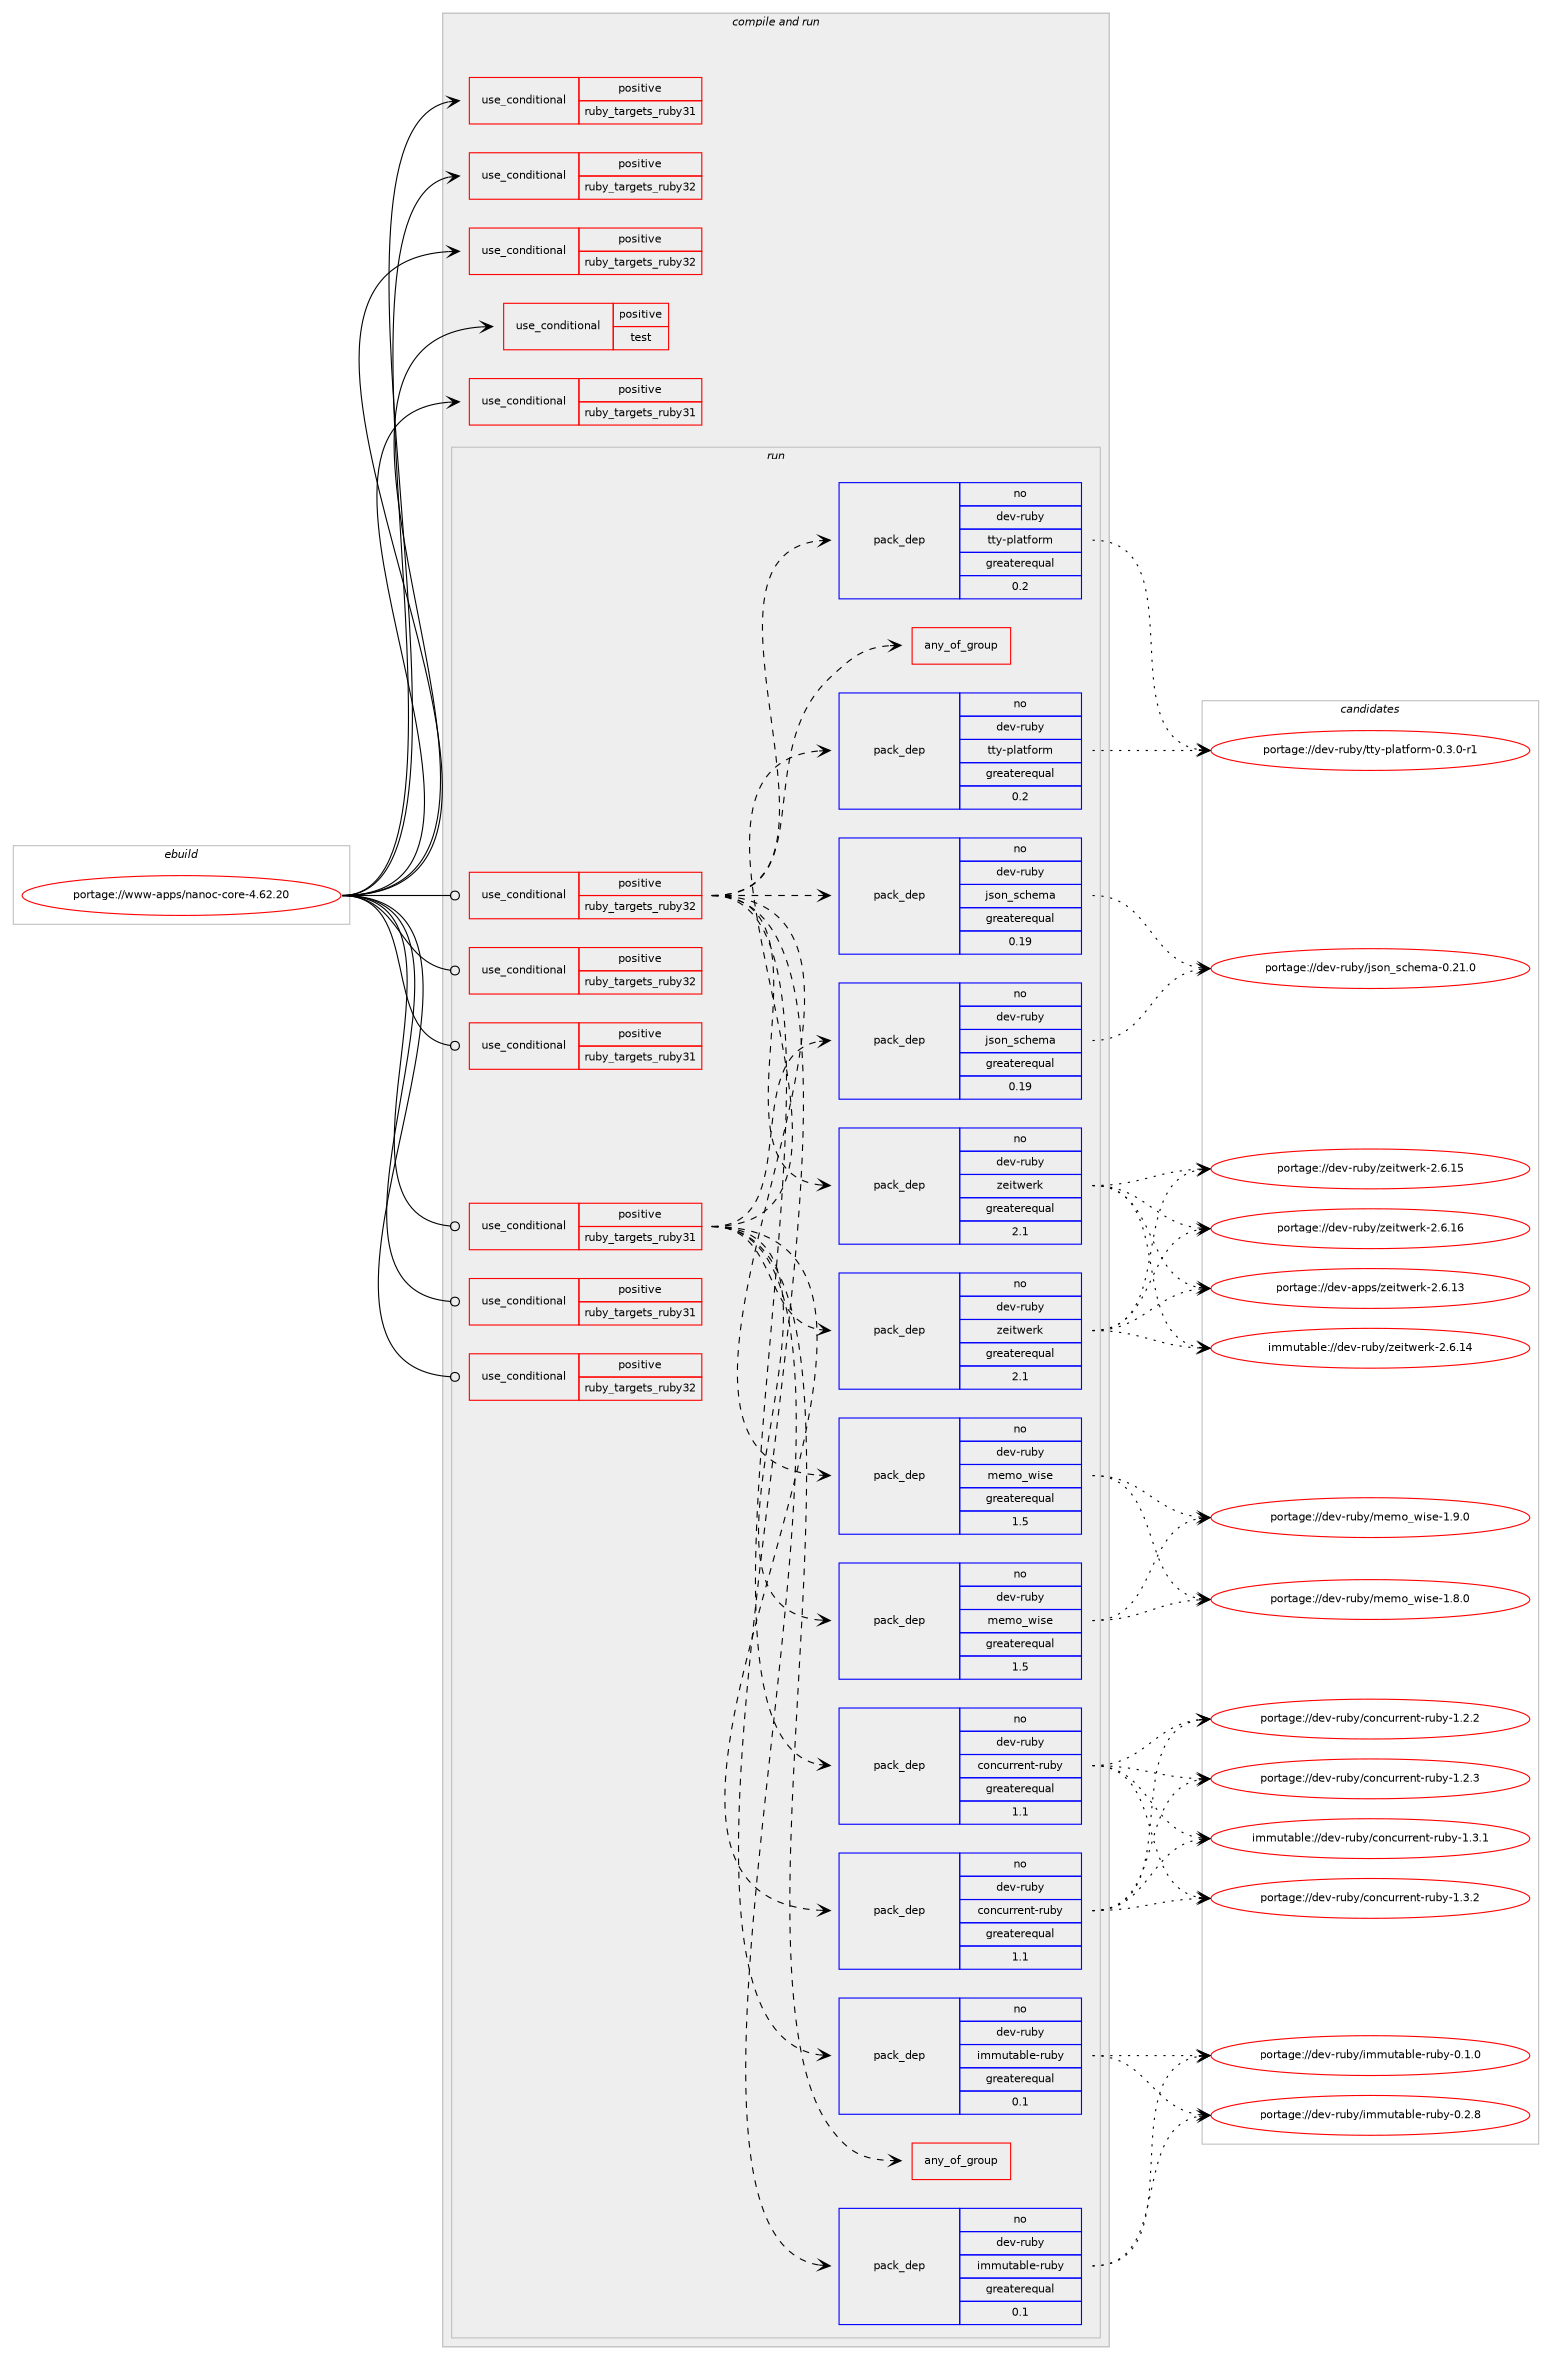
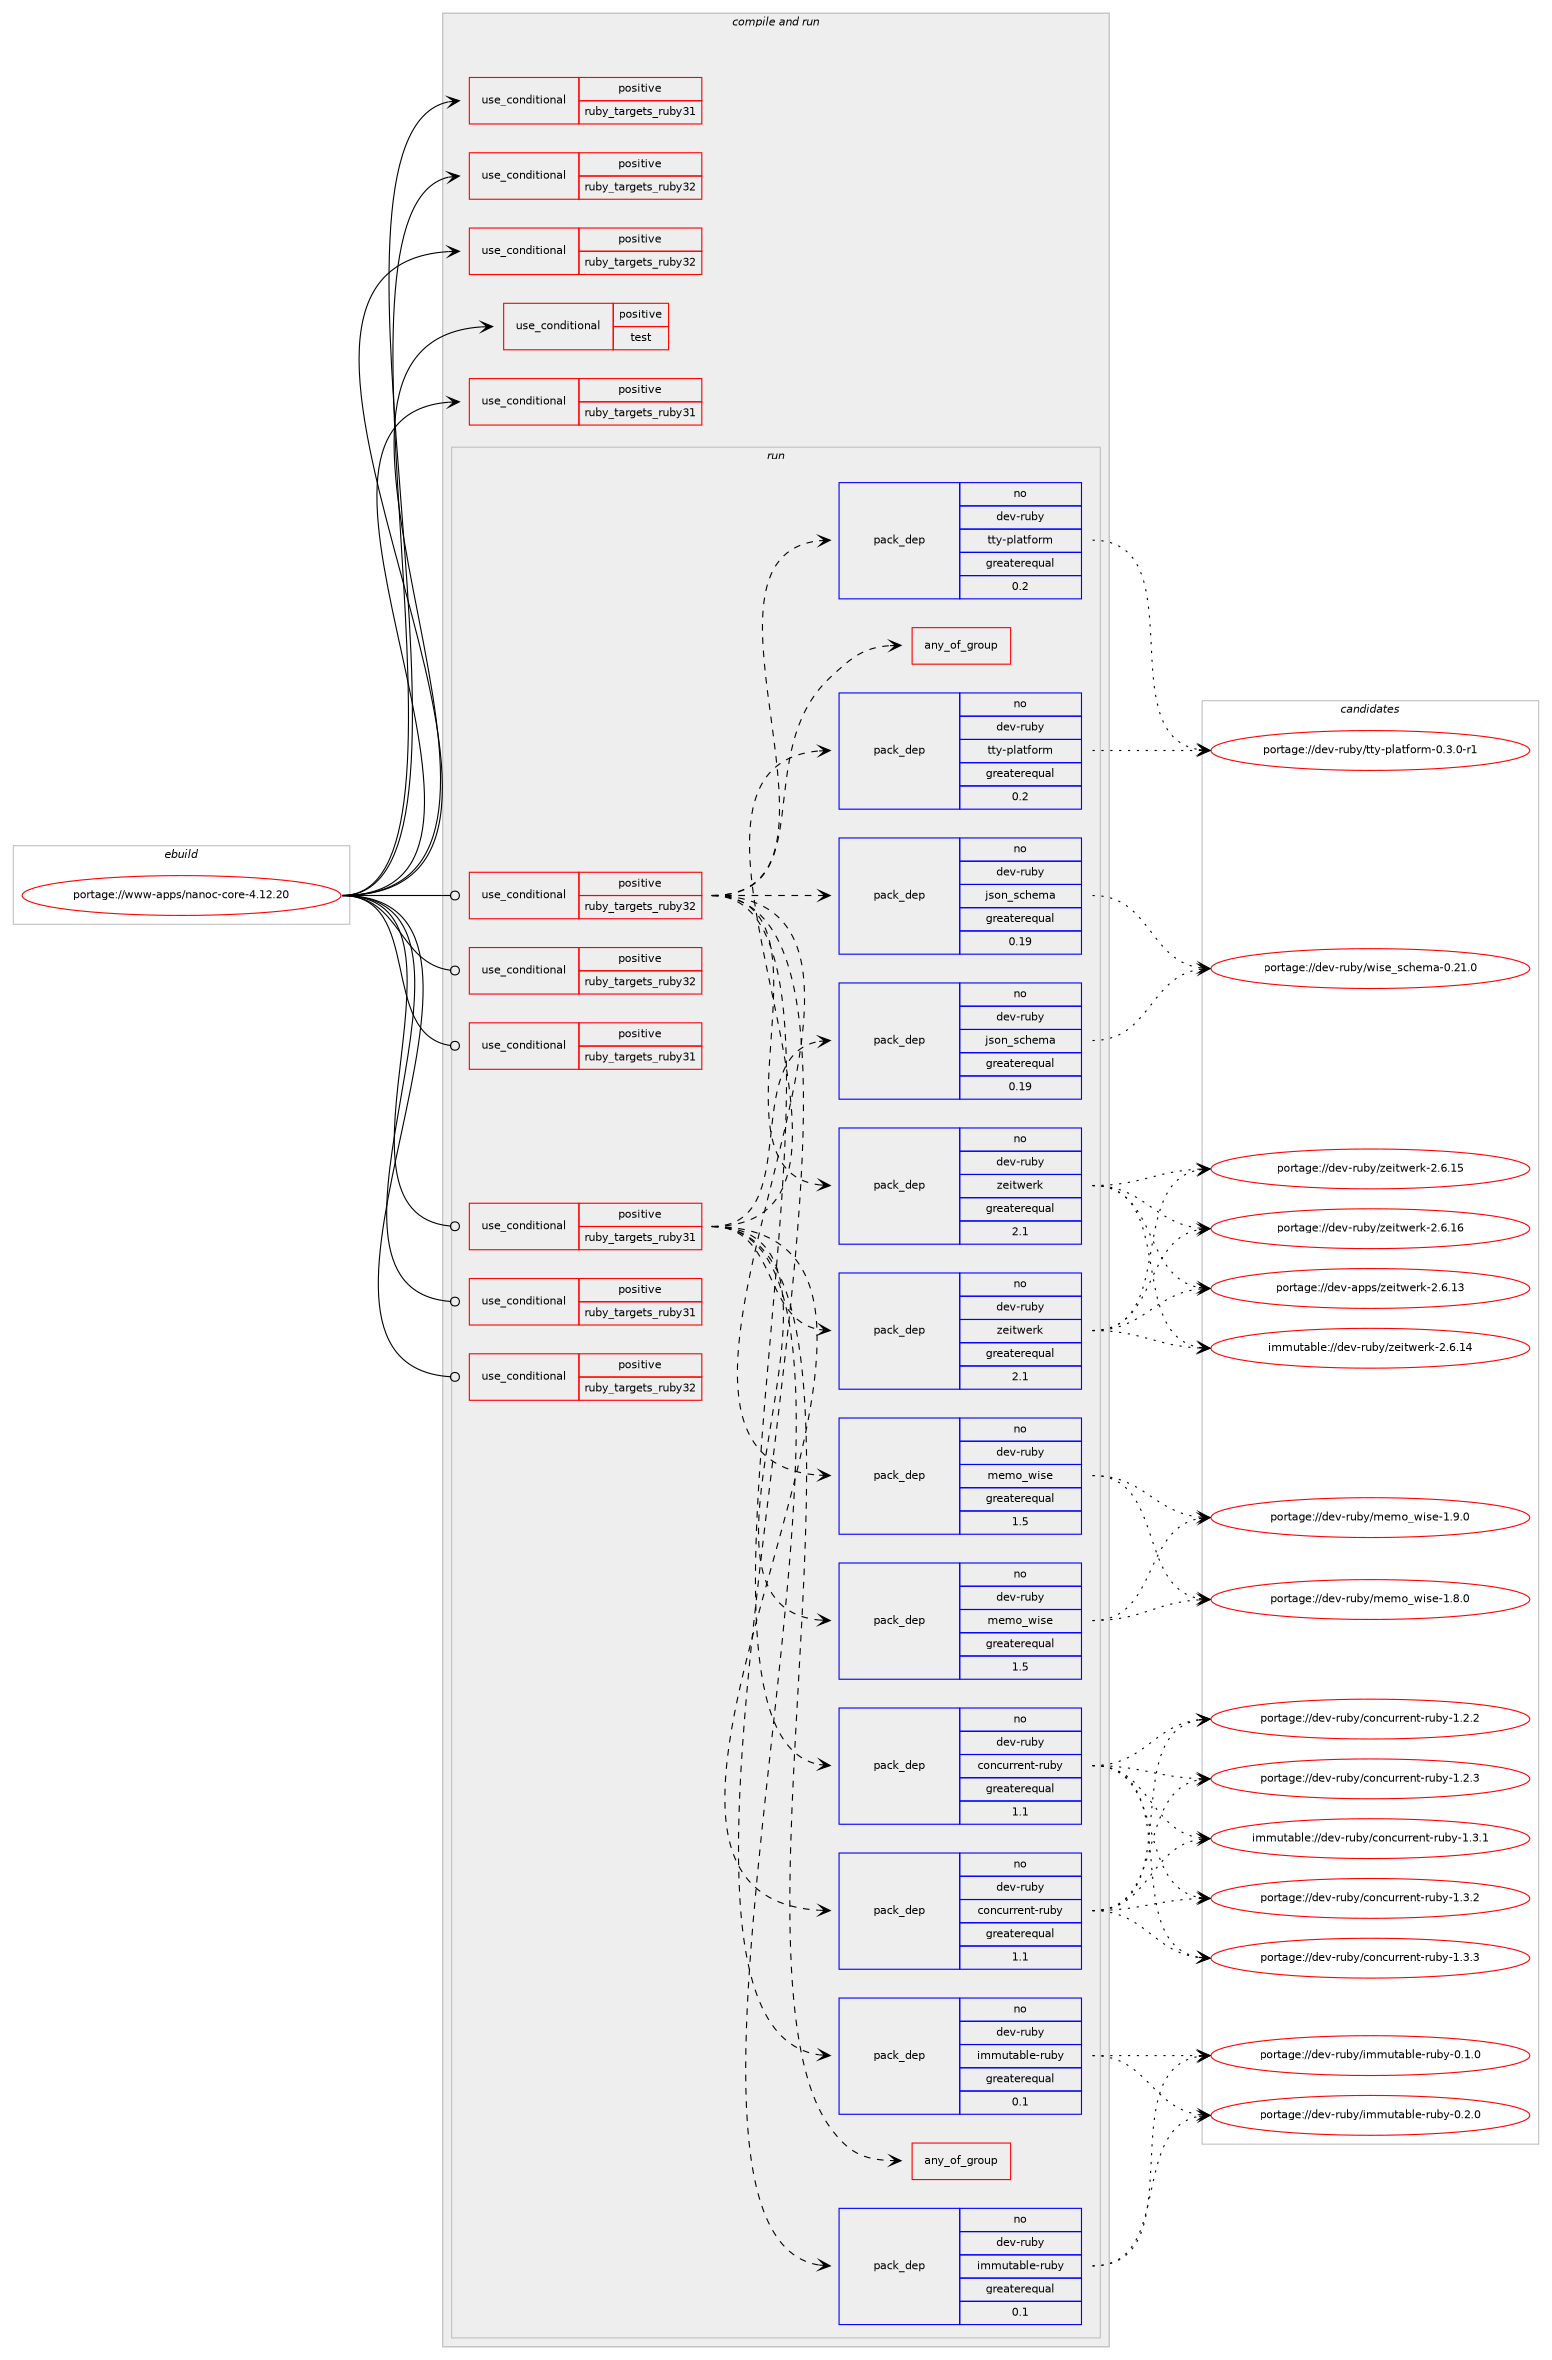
(182, 896) -> (182, 896)
(1370, 969) -> (1370, 969)
none -> (1370, 1958)
(1370, 2115) -> (1370, 2115)
